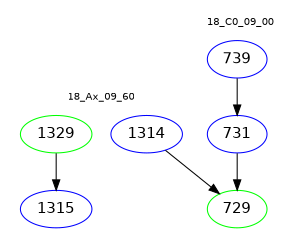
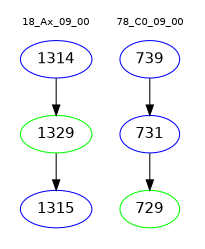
(241, 22) -> (150, 22)
(101, 97) -> (56, 22)
(184, 165) -> (56, 92)
